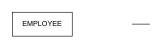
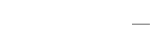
(42, 24) -> none
